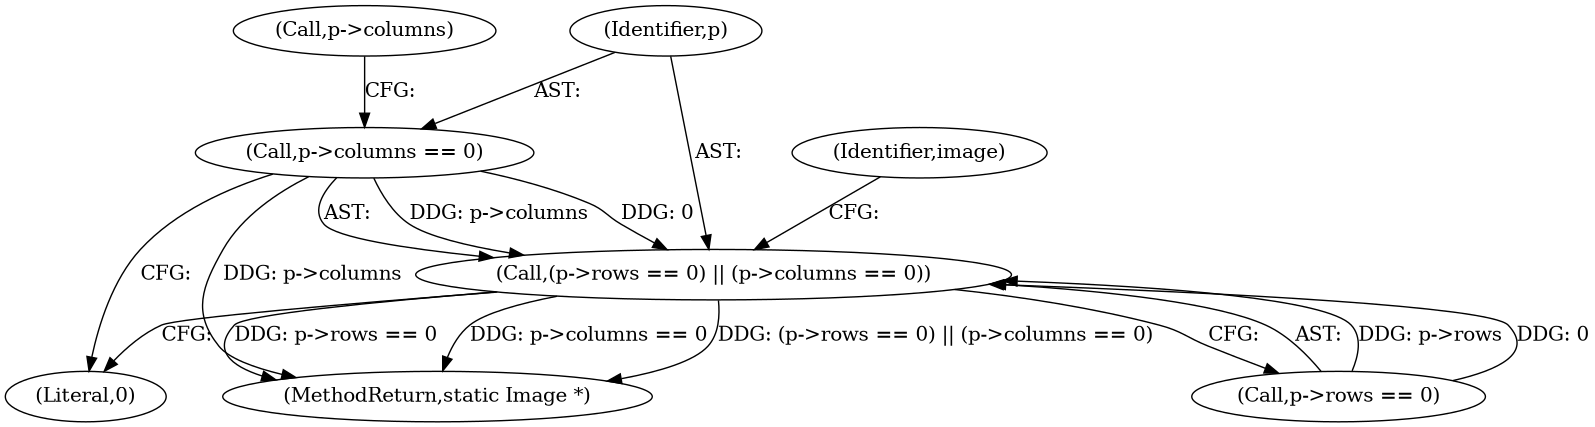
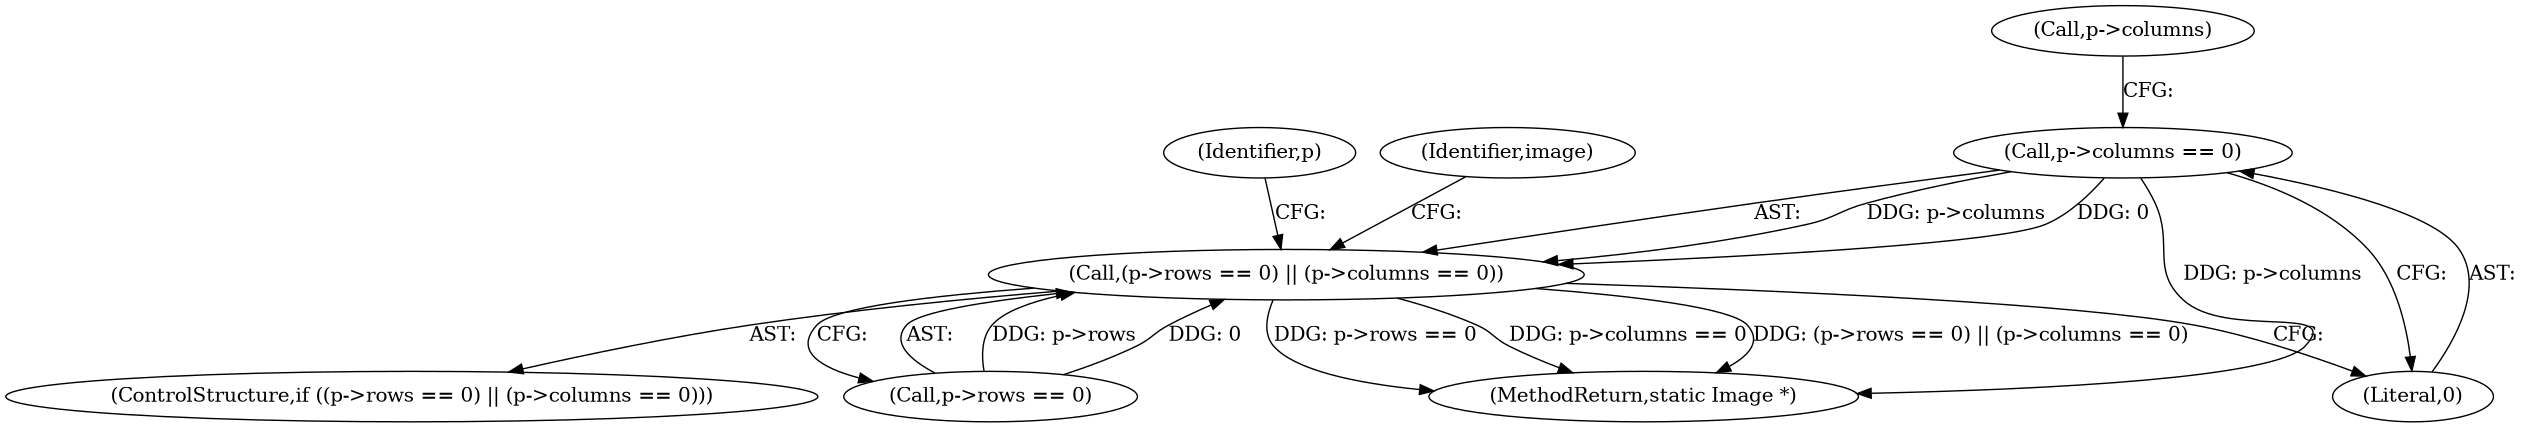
(525, 88) -> (2424, 223)
(722, 153) -> (1304, 214)
none -> (412, 397)
